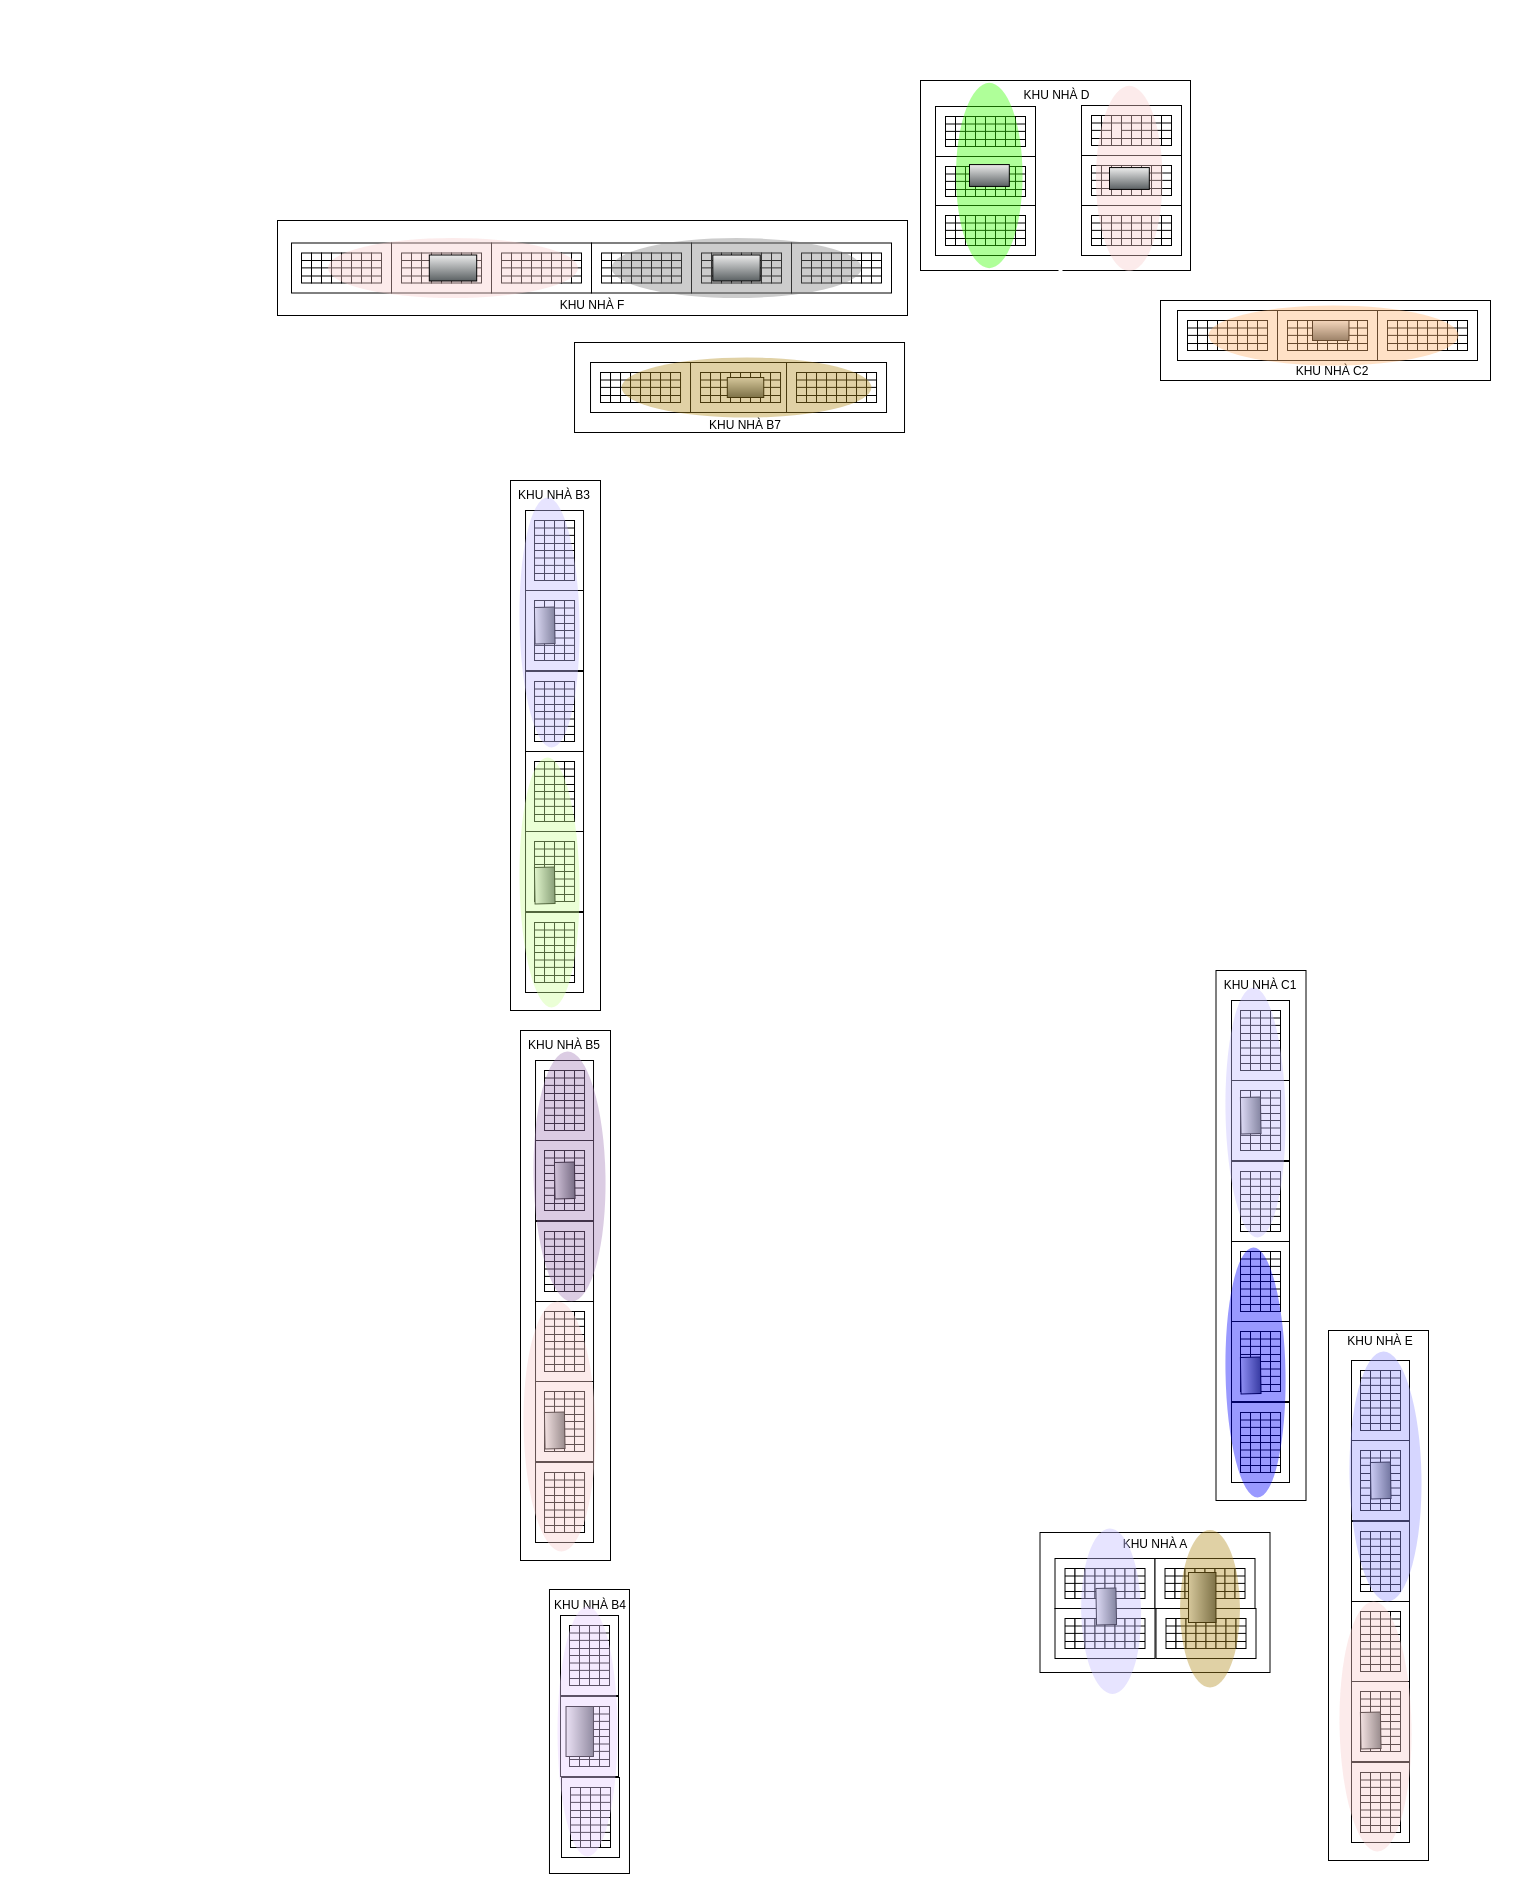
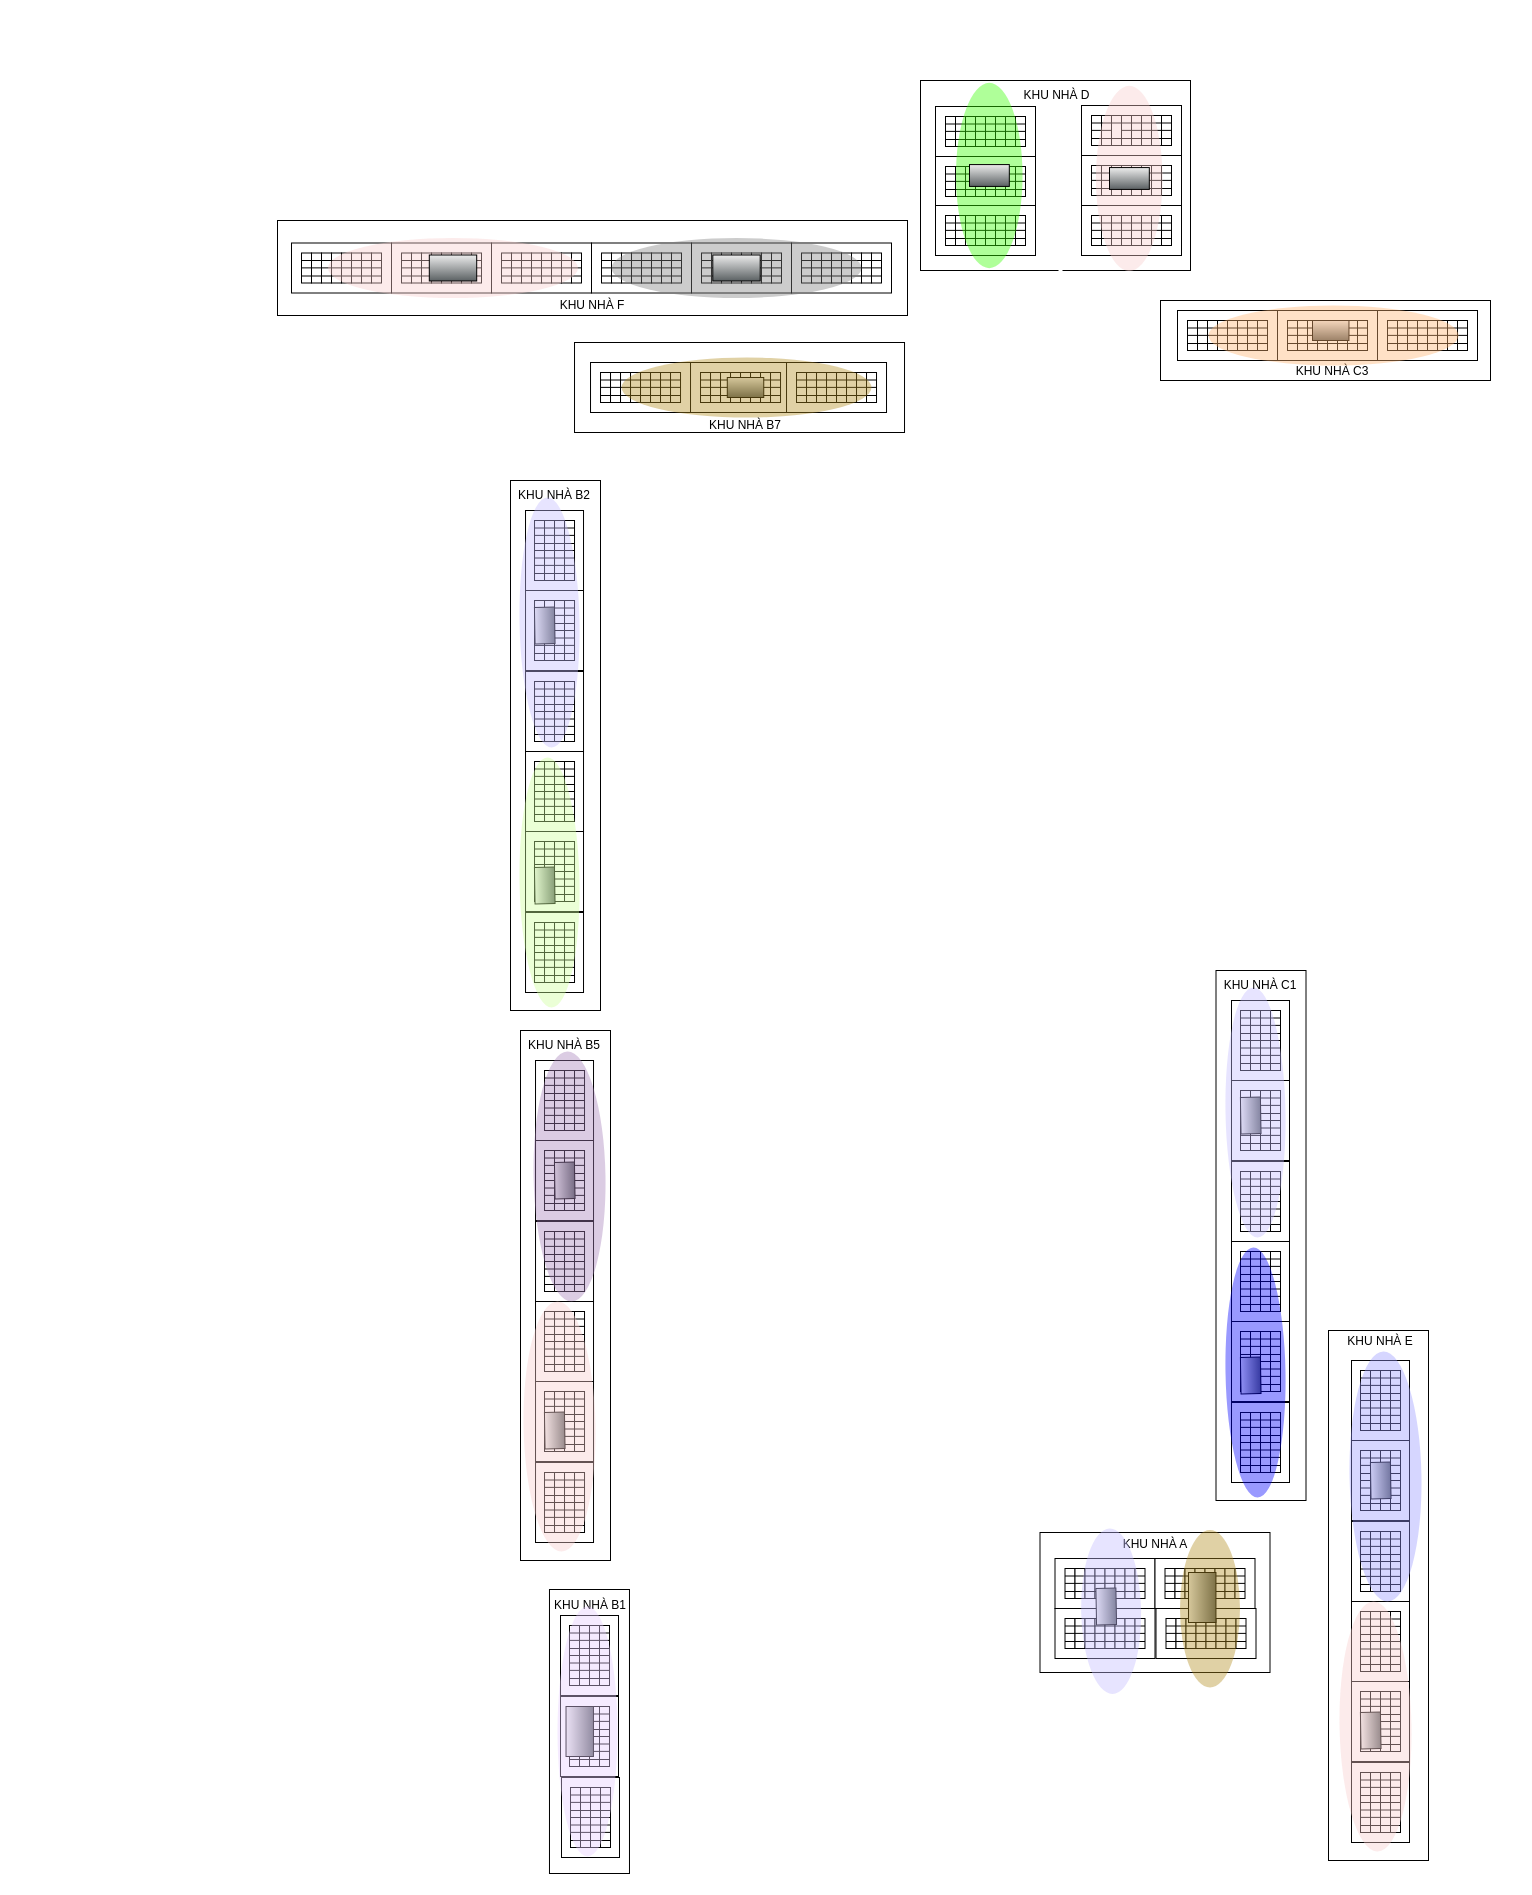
(1333, 372) -> (1333, 372)
(555, 496) -> (555, 496)
(591, 1606) -> (591, 1606)
